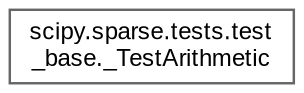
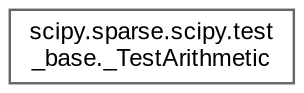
(152, 47) -> (152, 47)
